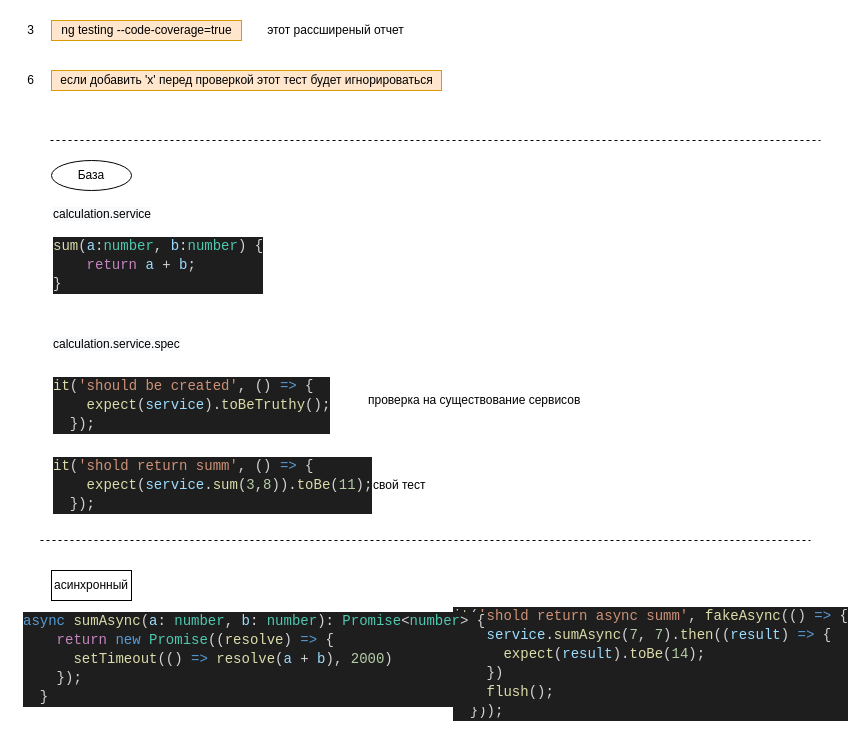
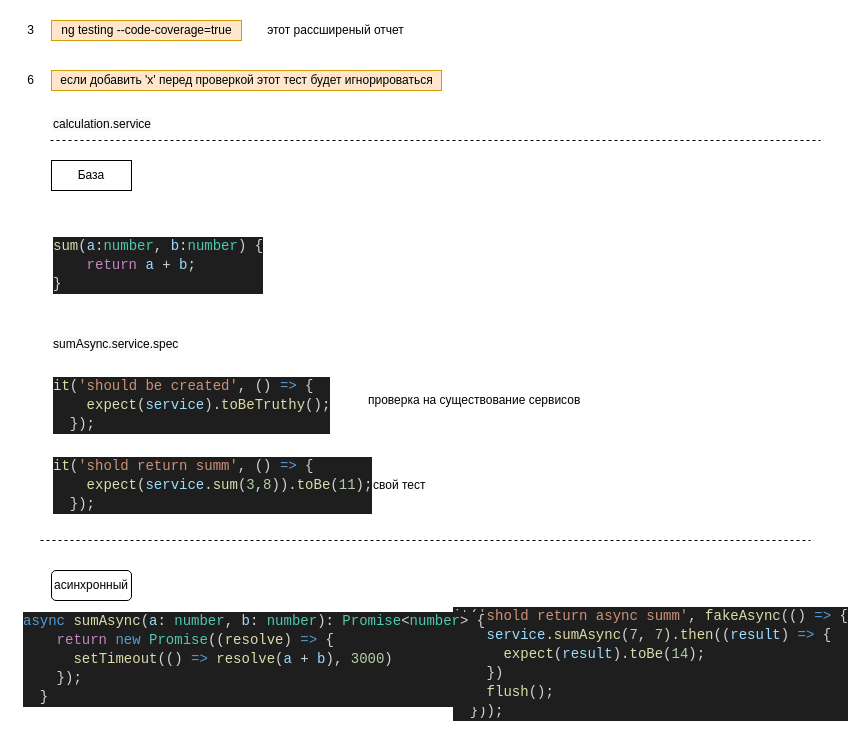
(92, 176) -> (92, 176)
(112, 216) -> (112, 126)
(125, 345) -> (119, 345)
(92, 586) -> (92, 586)
(200, 649) -> (200, 649)
